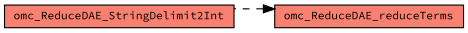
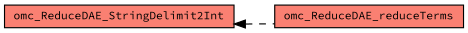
(249, 9) -> (260, 24)
